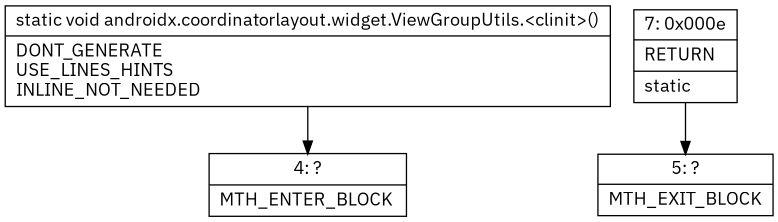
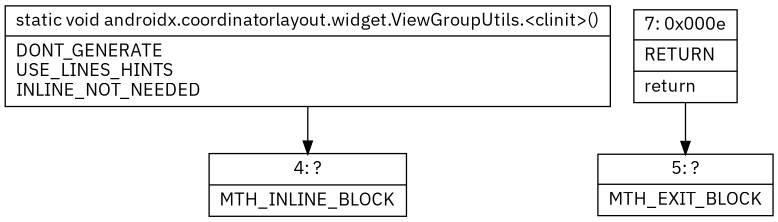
(668, 86) -> (670, 86)
(306, 200) -> (308, 200)
